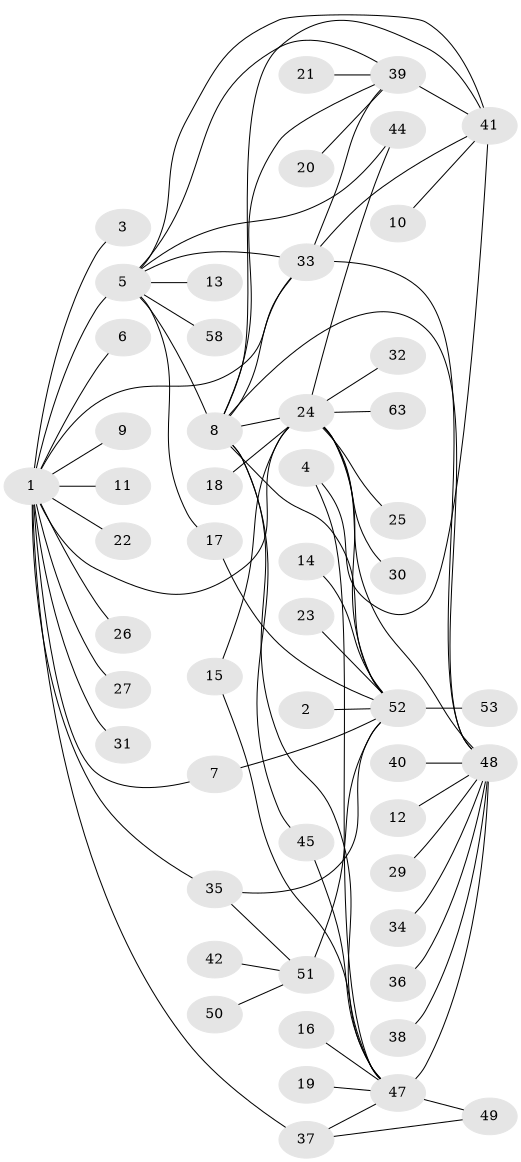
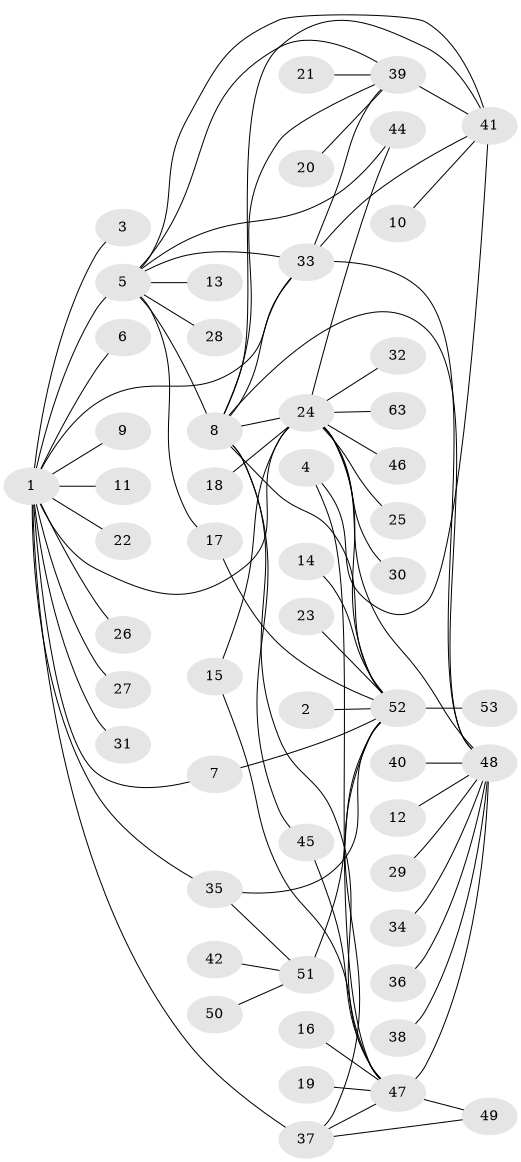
(215, 338) -> (215, 338)
none -> (398, 466)
none -> (356, 955)
